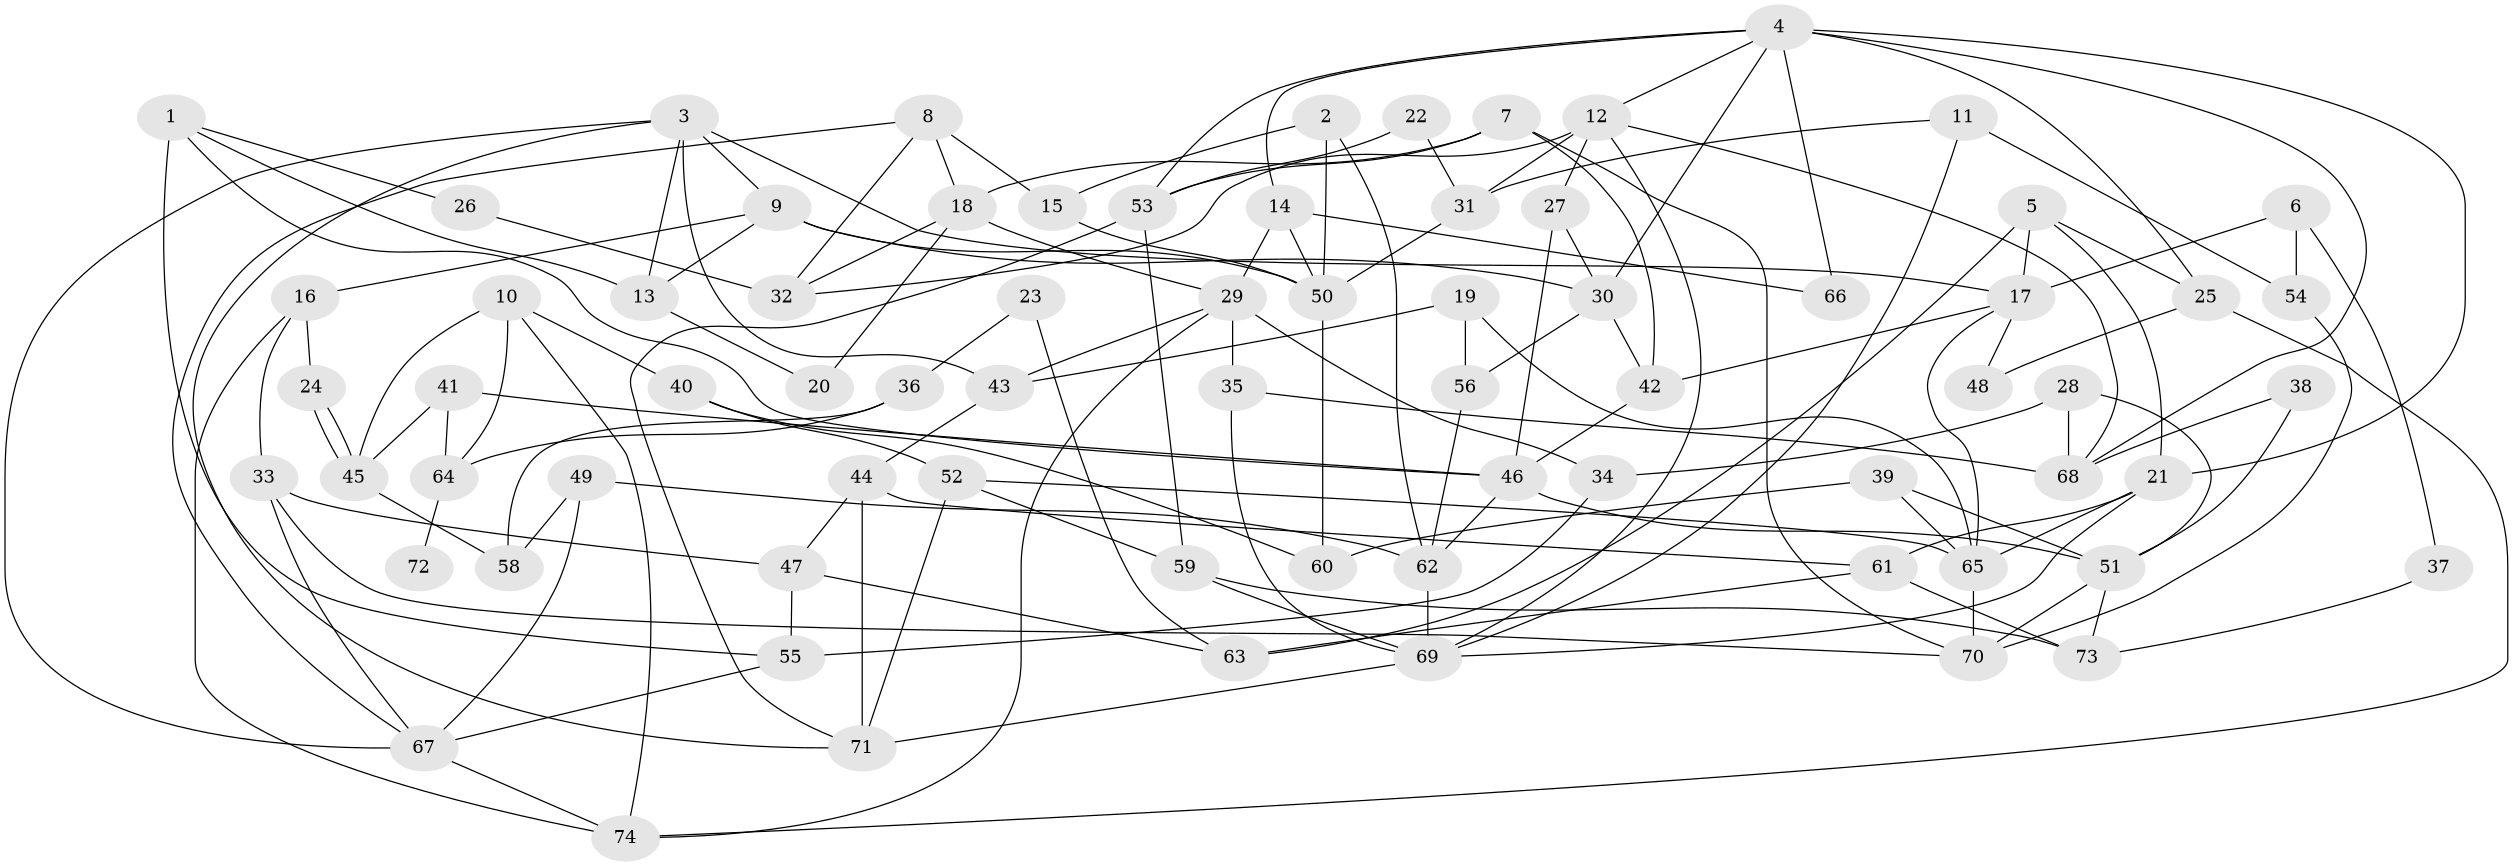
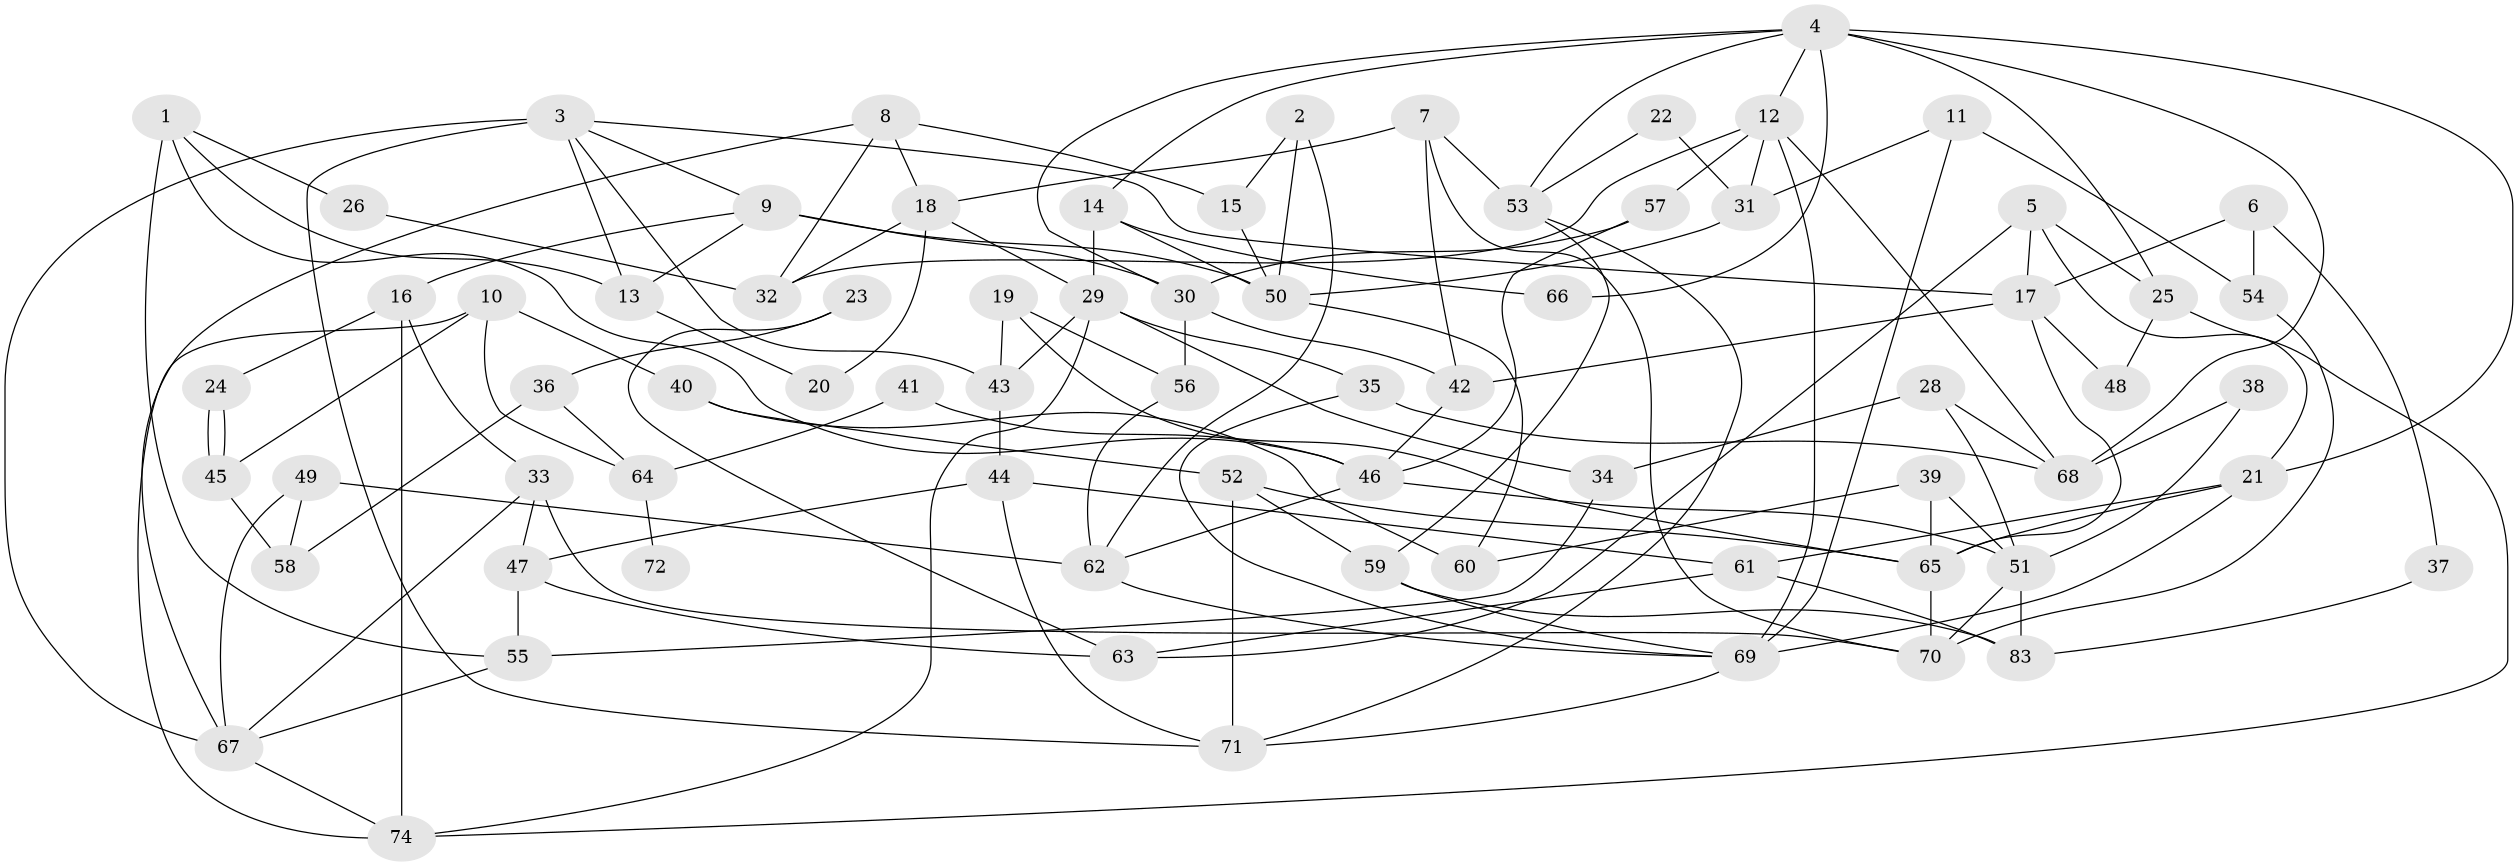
(1555, 208) -> (1656, 208)
(402, 433) -> none
(2087, 658) -> (2021, 658)
